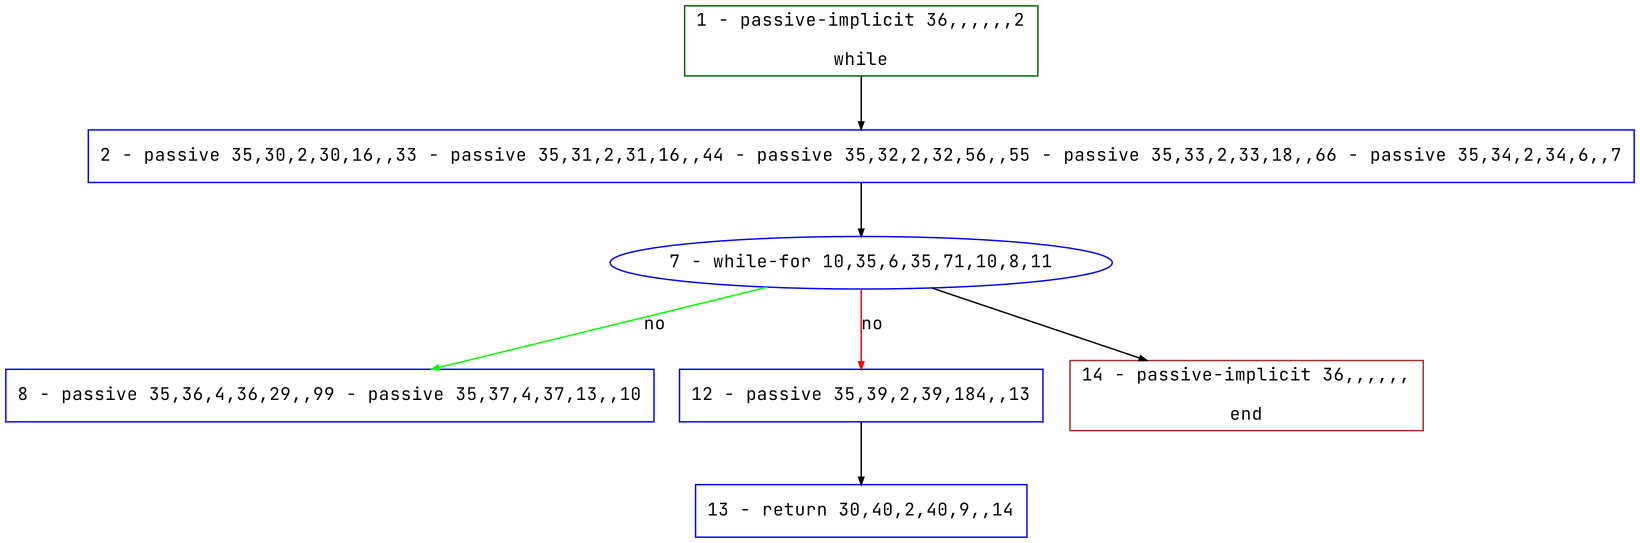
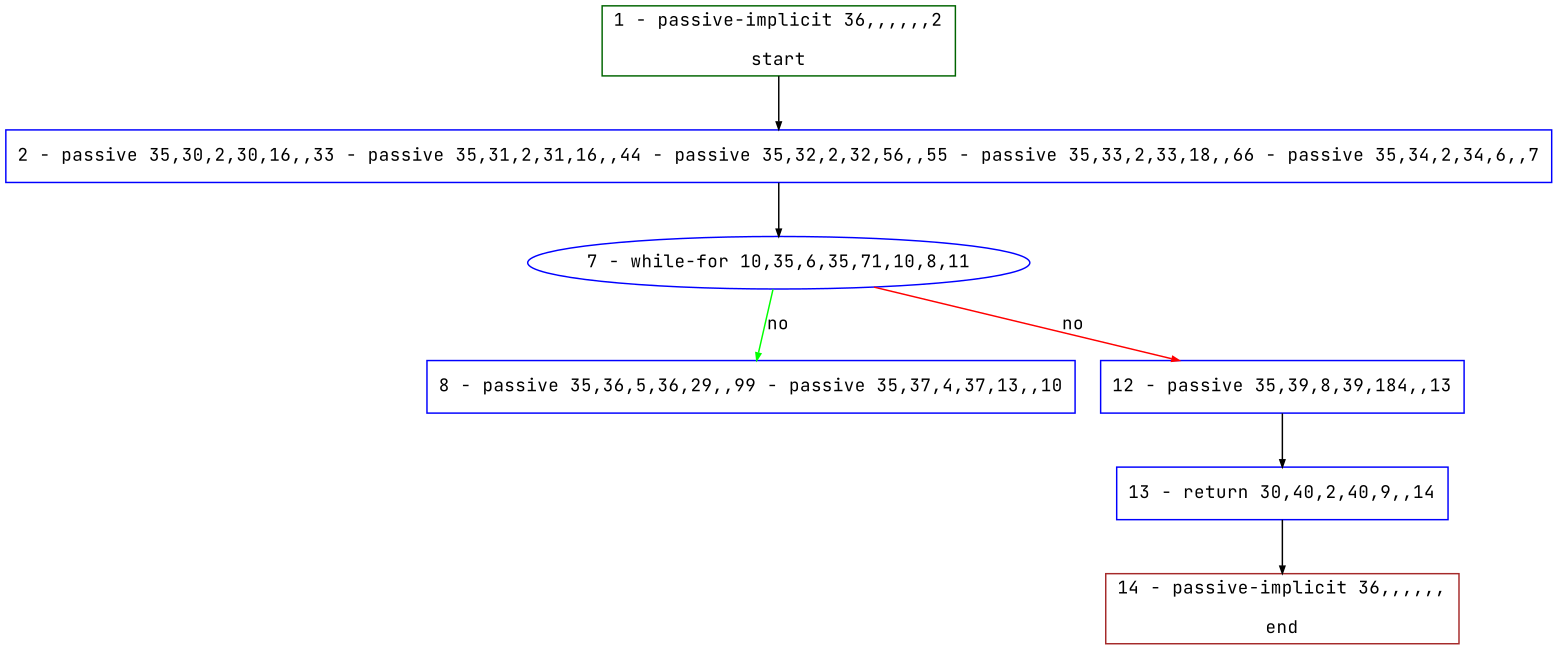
(861, 41) -> (779, 41)
(1036, 323) -> (1282, 543)
(330, 396) -> (751, 387)
(861, 396) -> (1282, 387)
